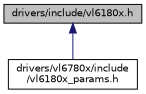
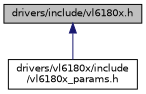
(73, 74) -> (73, 74)
